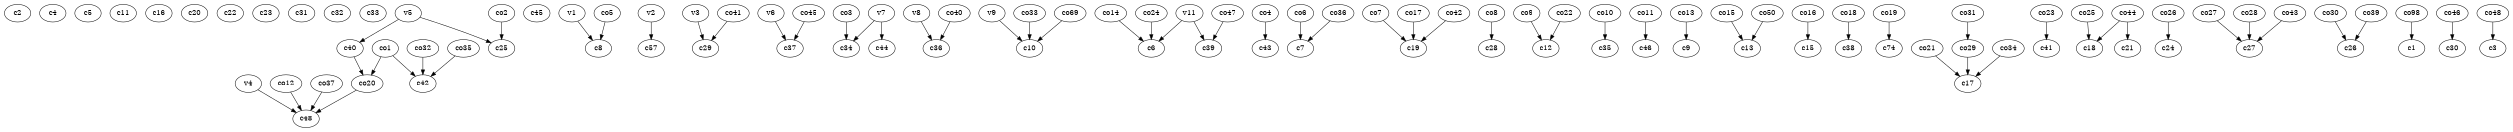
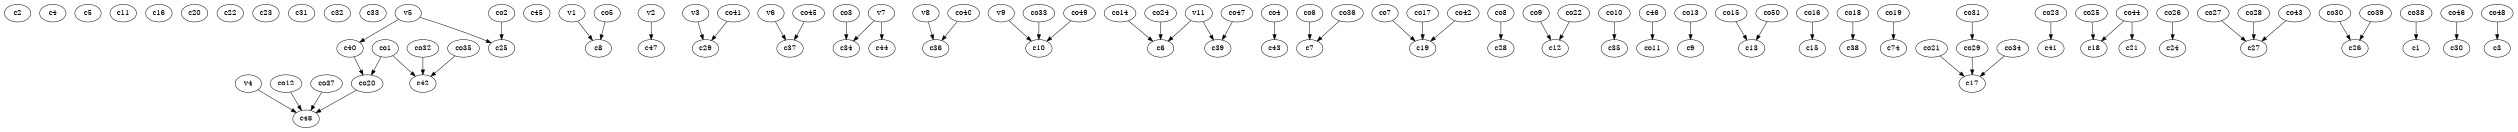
(1070, 13) -> (1079, 13)
(2412, 13) -> (2416, 13)
(1646, 28) -> (1652, 28)
(651, 48) -> (651, 48)
